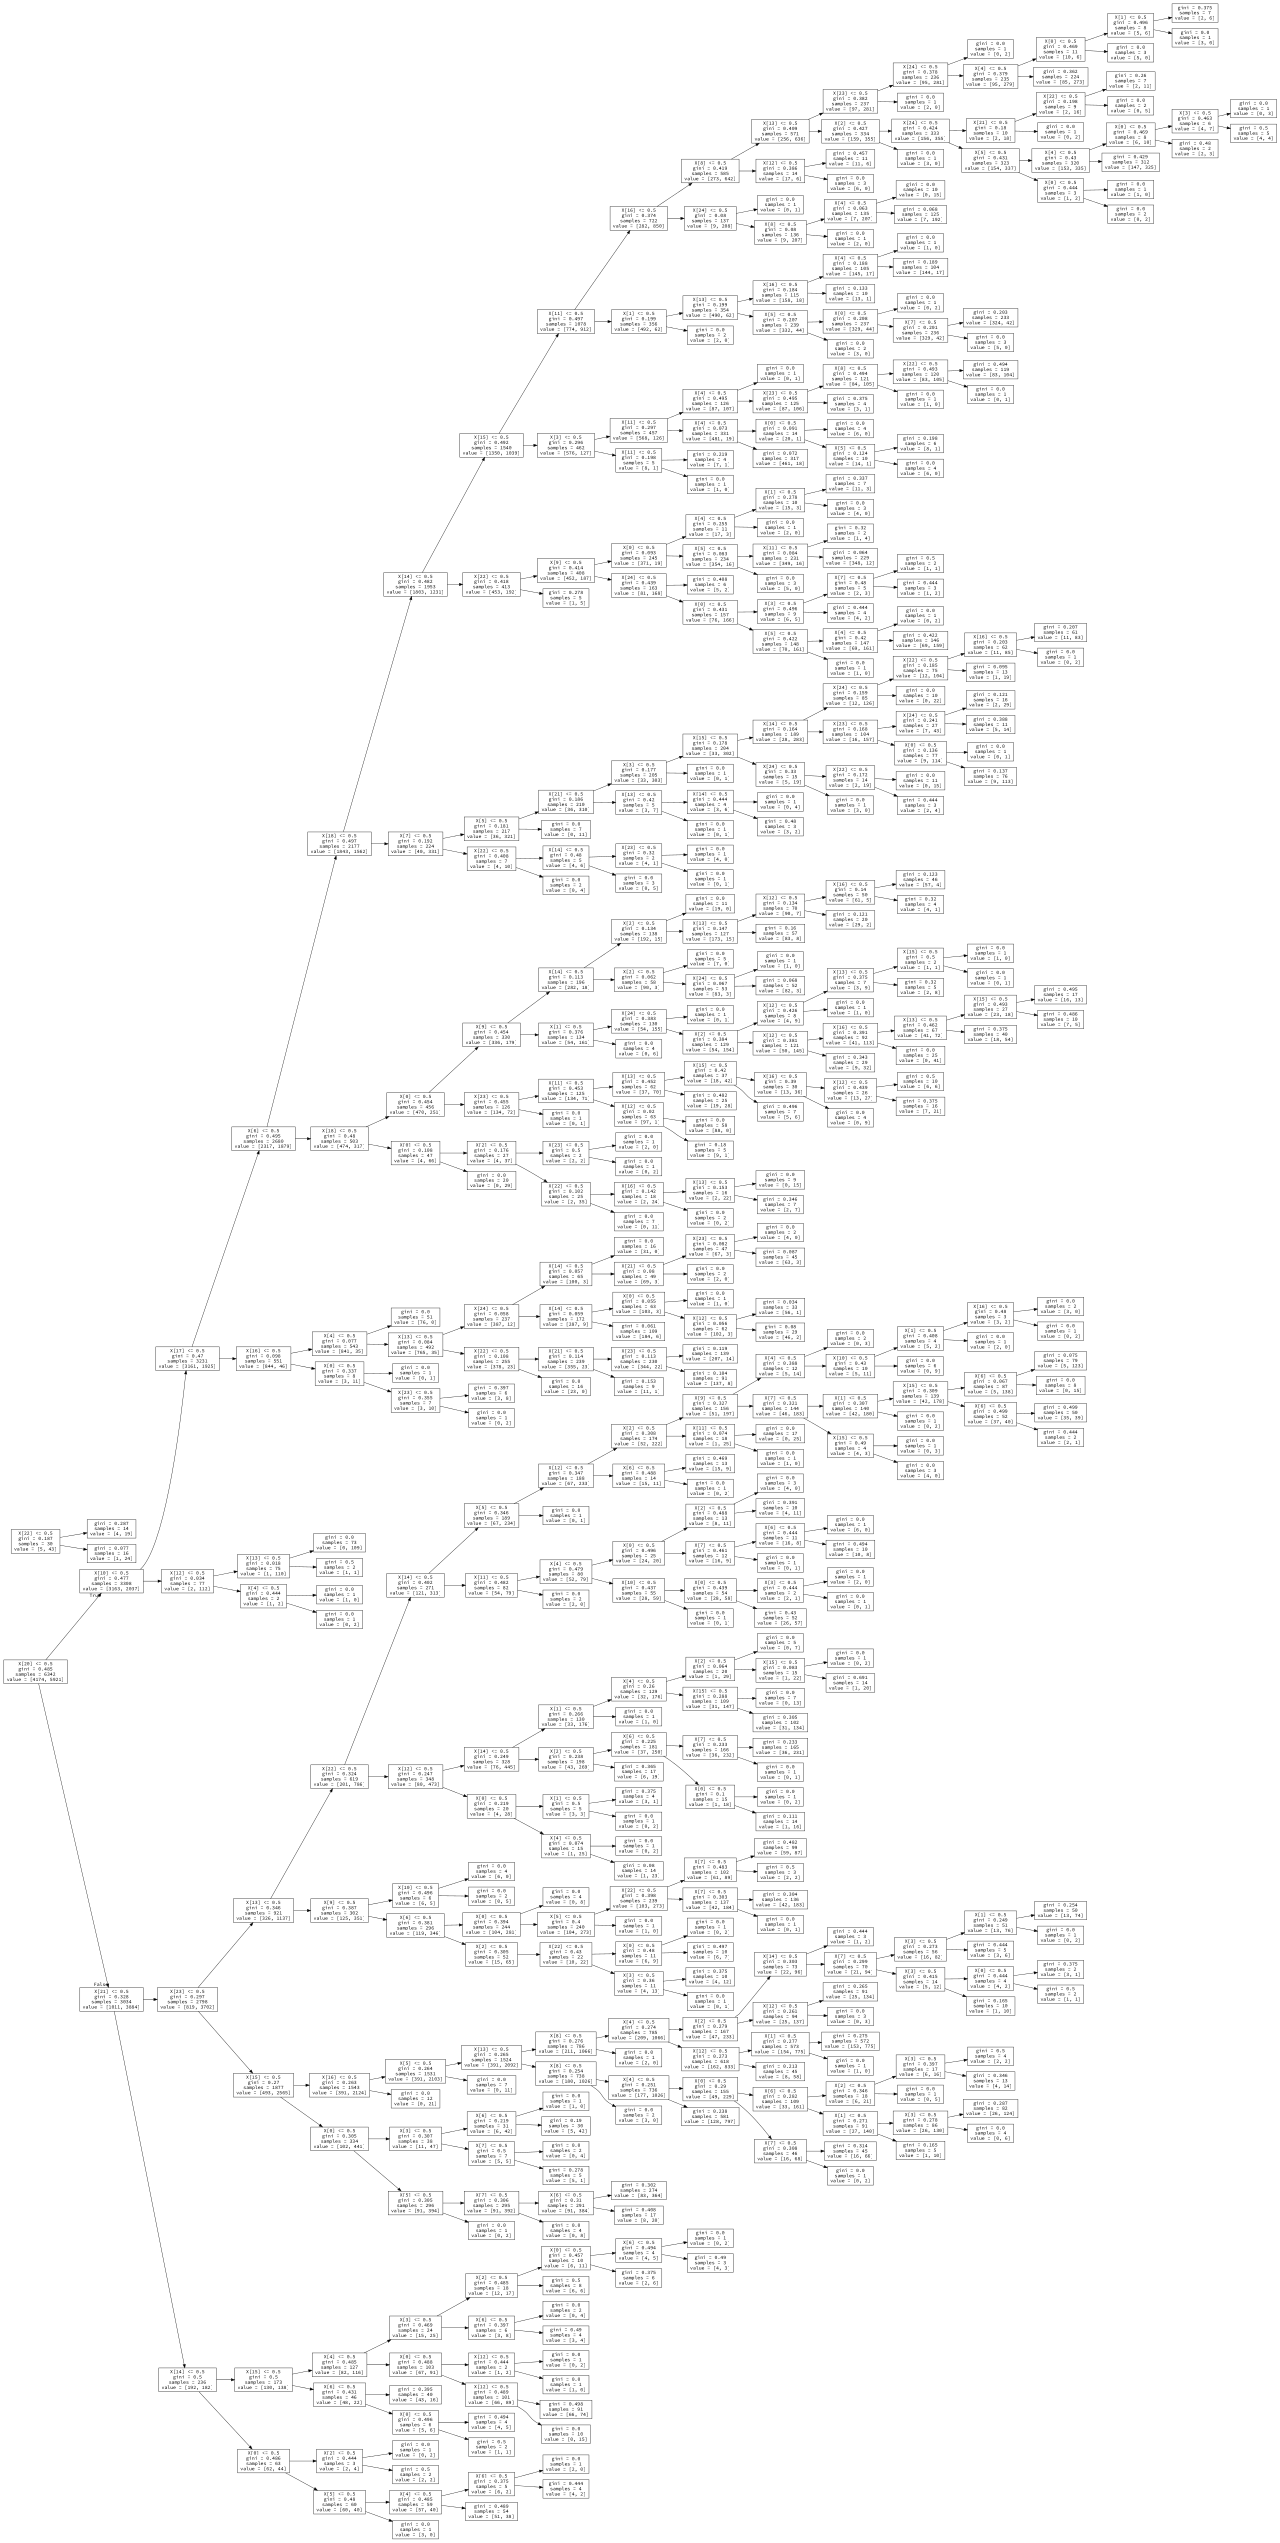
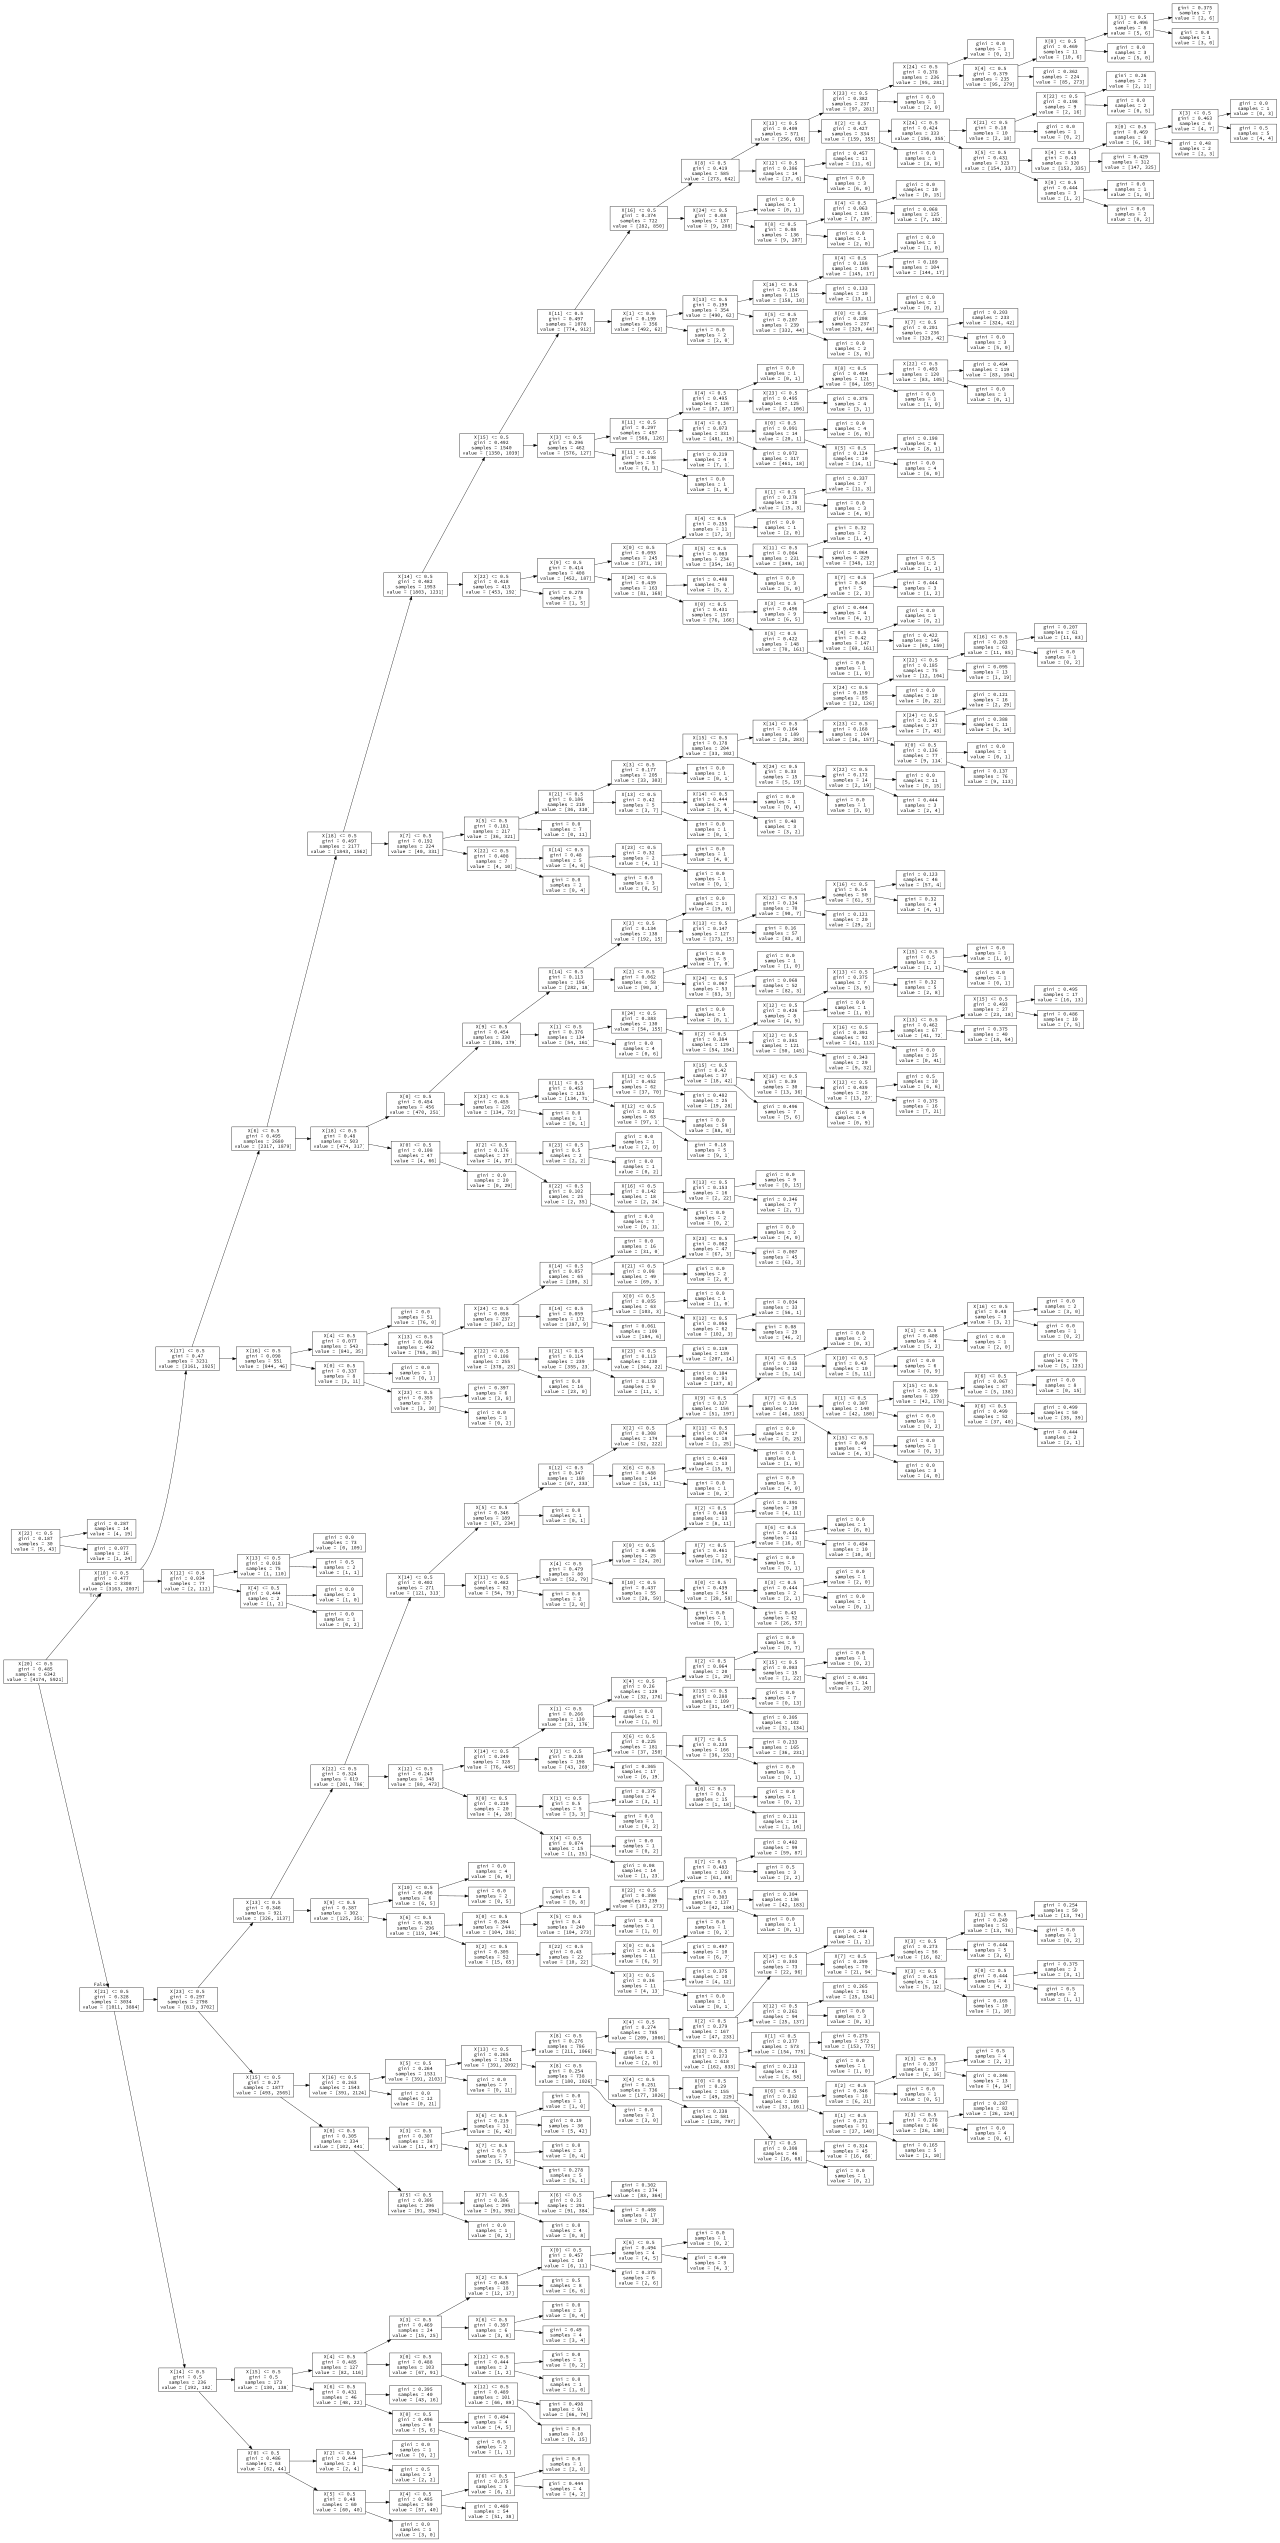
(850, 585) -> (850, 585)
